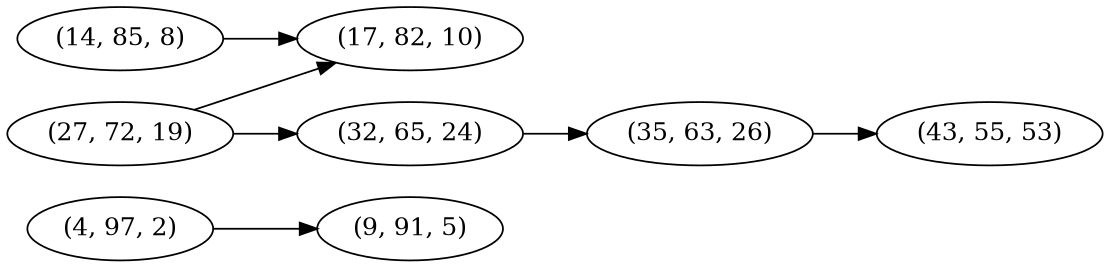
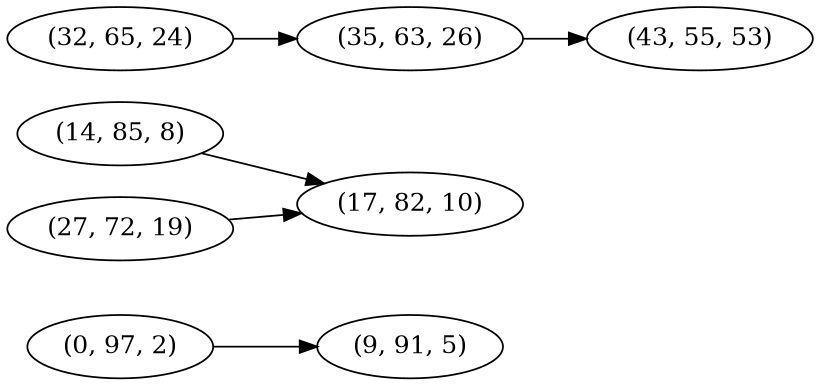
(256, 134) -> none
(120, 229) -> (120, 347)
